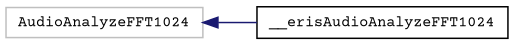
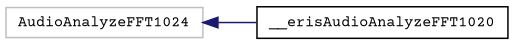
(382, 23) -> (382, 23)
